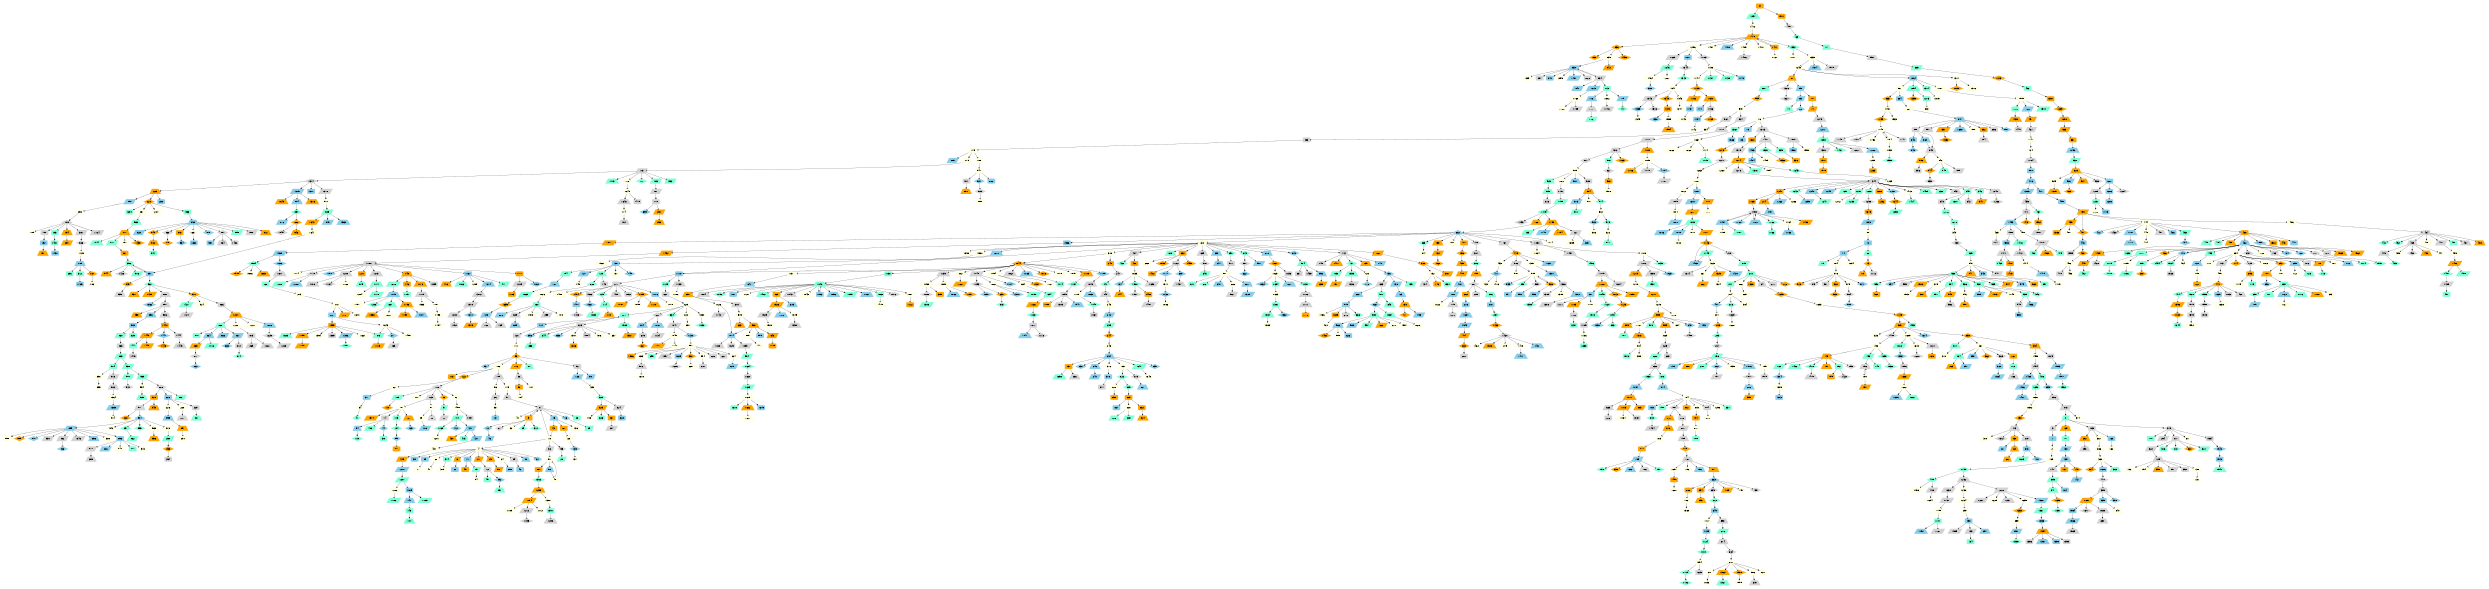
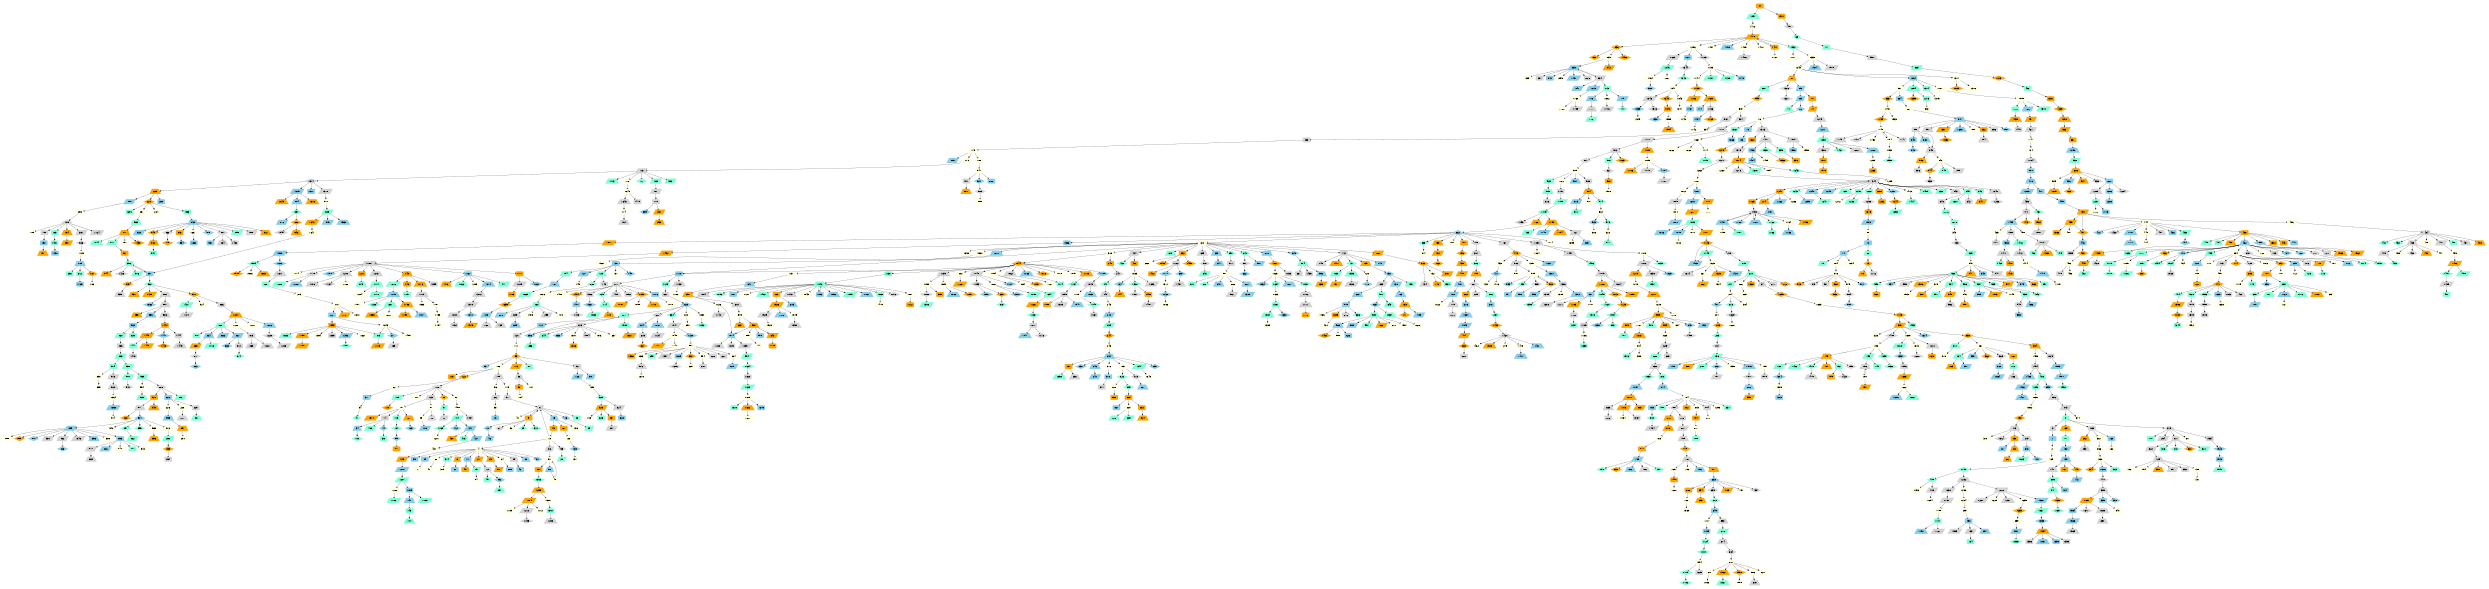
(1429, 279) -> (1424, 273)
(686, 305) -> (686, 305)
